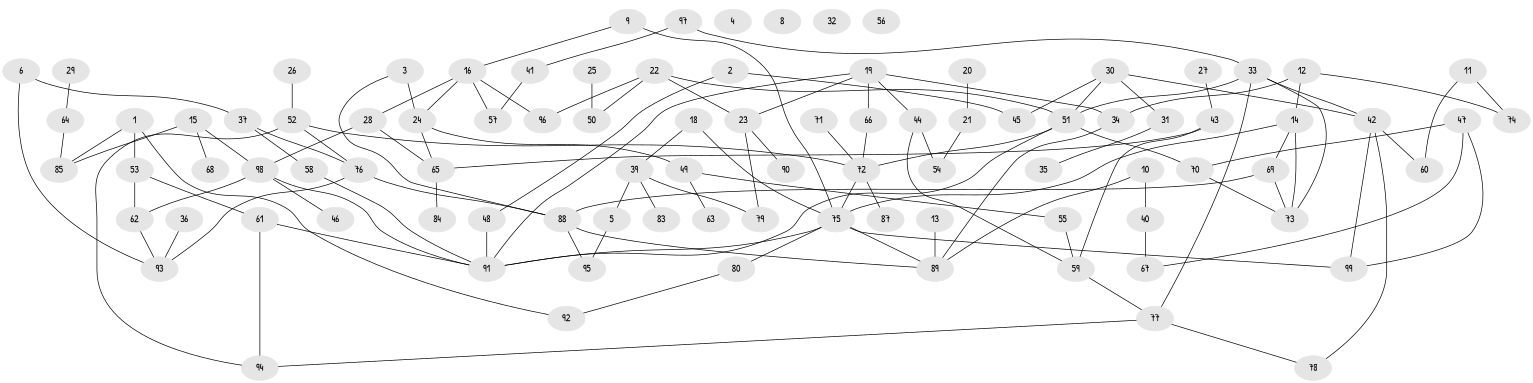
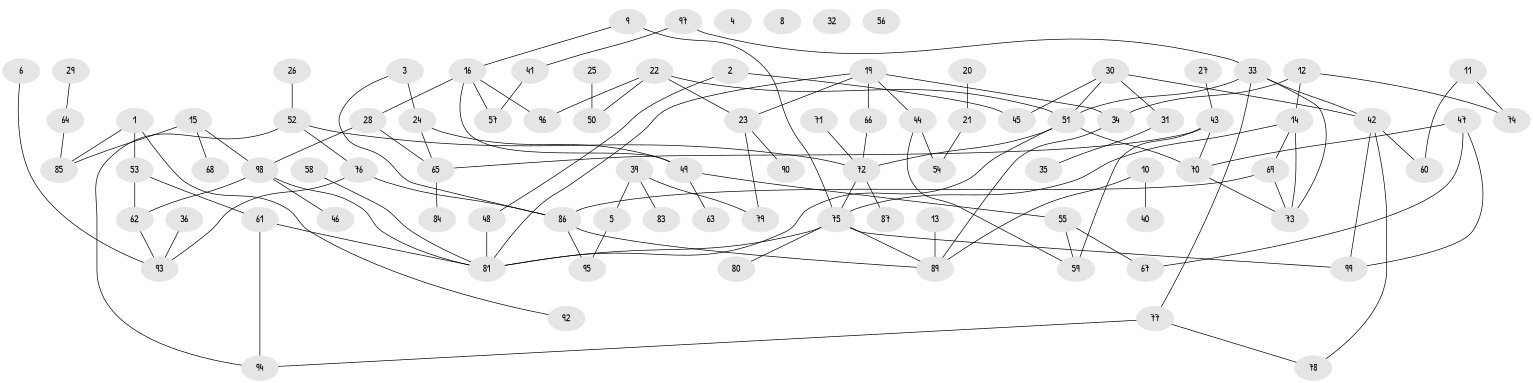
(442, 96) -> (542, 152)
(243, 121) -> none
(694, 121) -> none
none -> (1205, 145)
(562, 220) -> (562, 220)
(1145, 244) -> (1104, 244)
(487, 269) -> (487, 269)
(651, 294) -> none
(1115, 294) -> none
